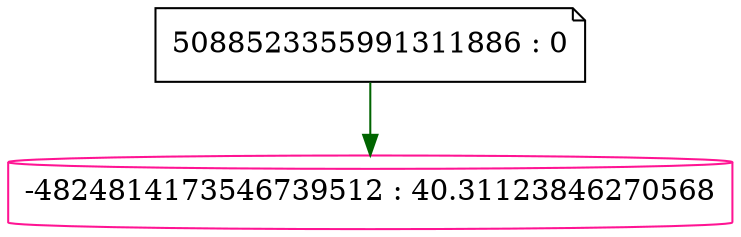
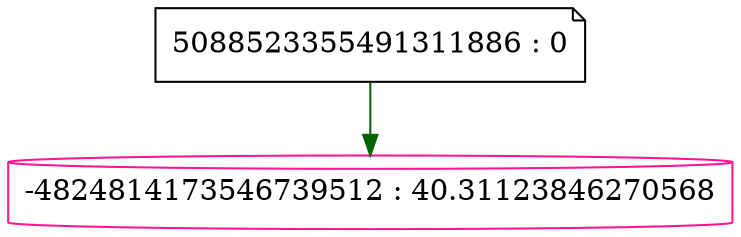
(370, 45) -> (370, 45)
